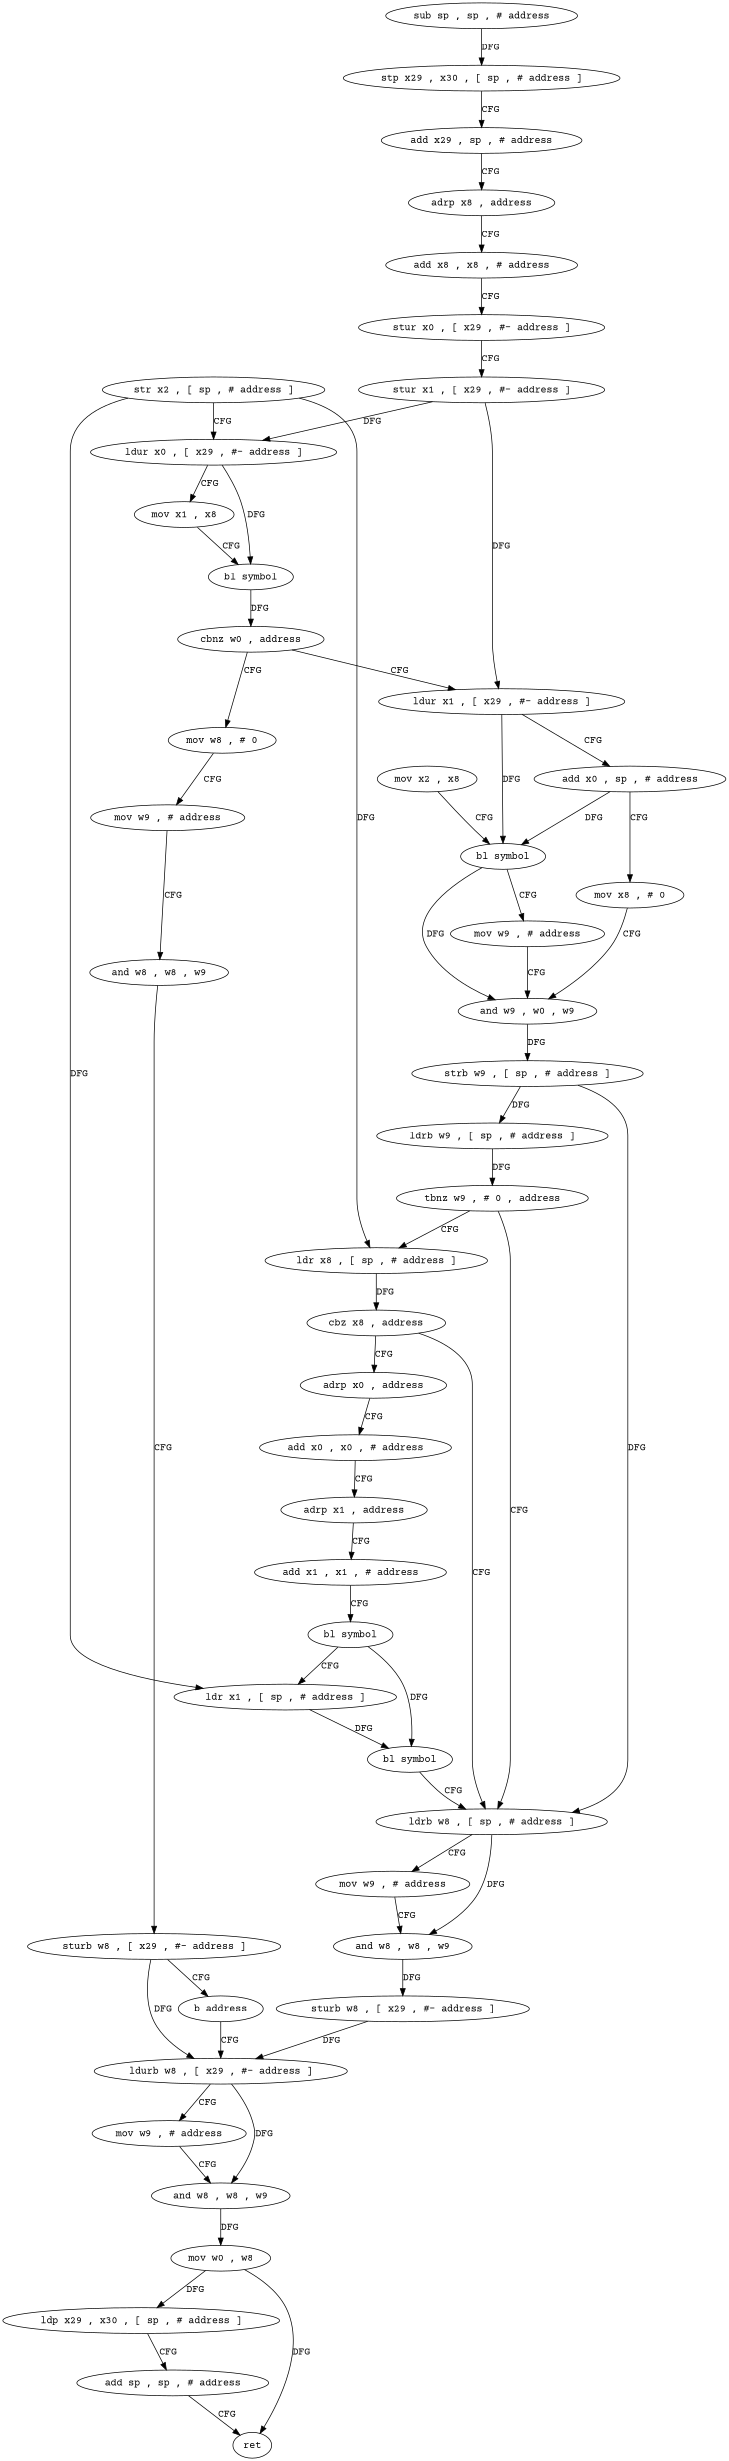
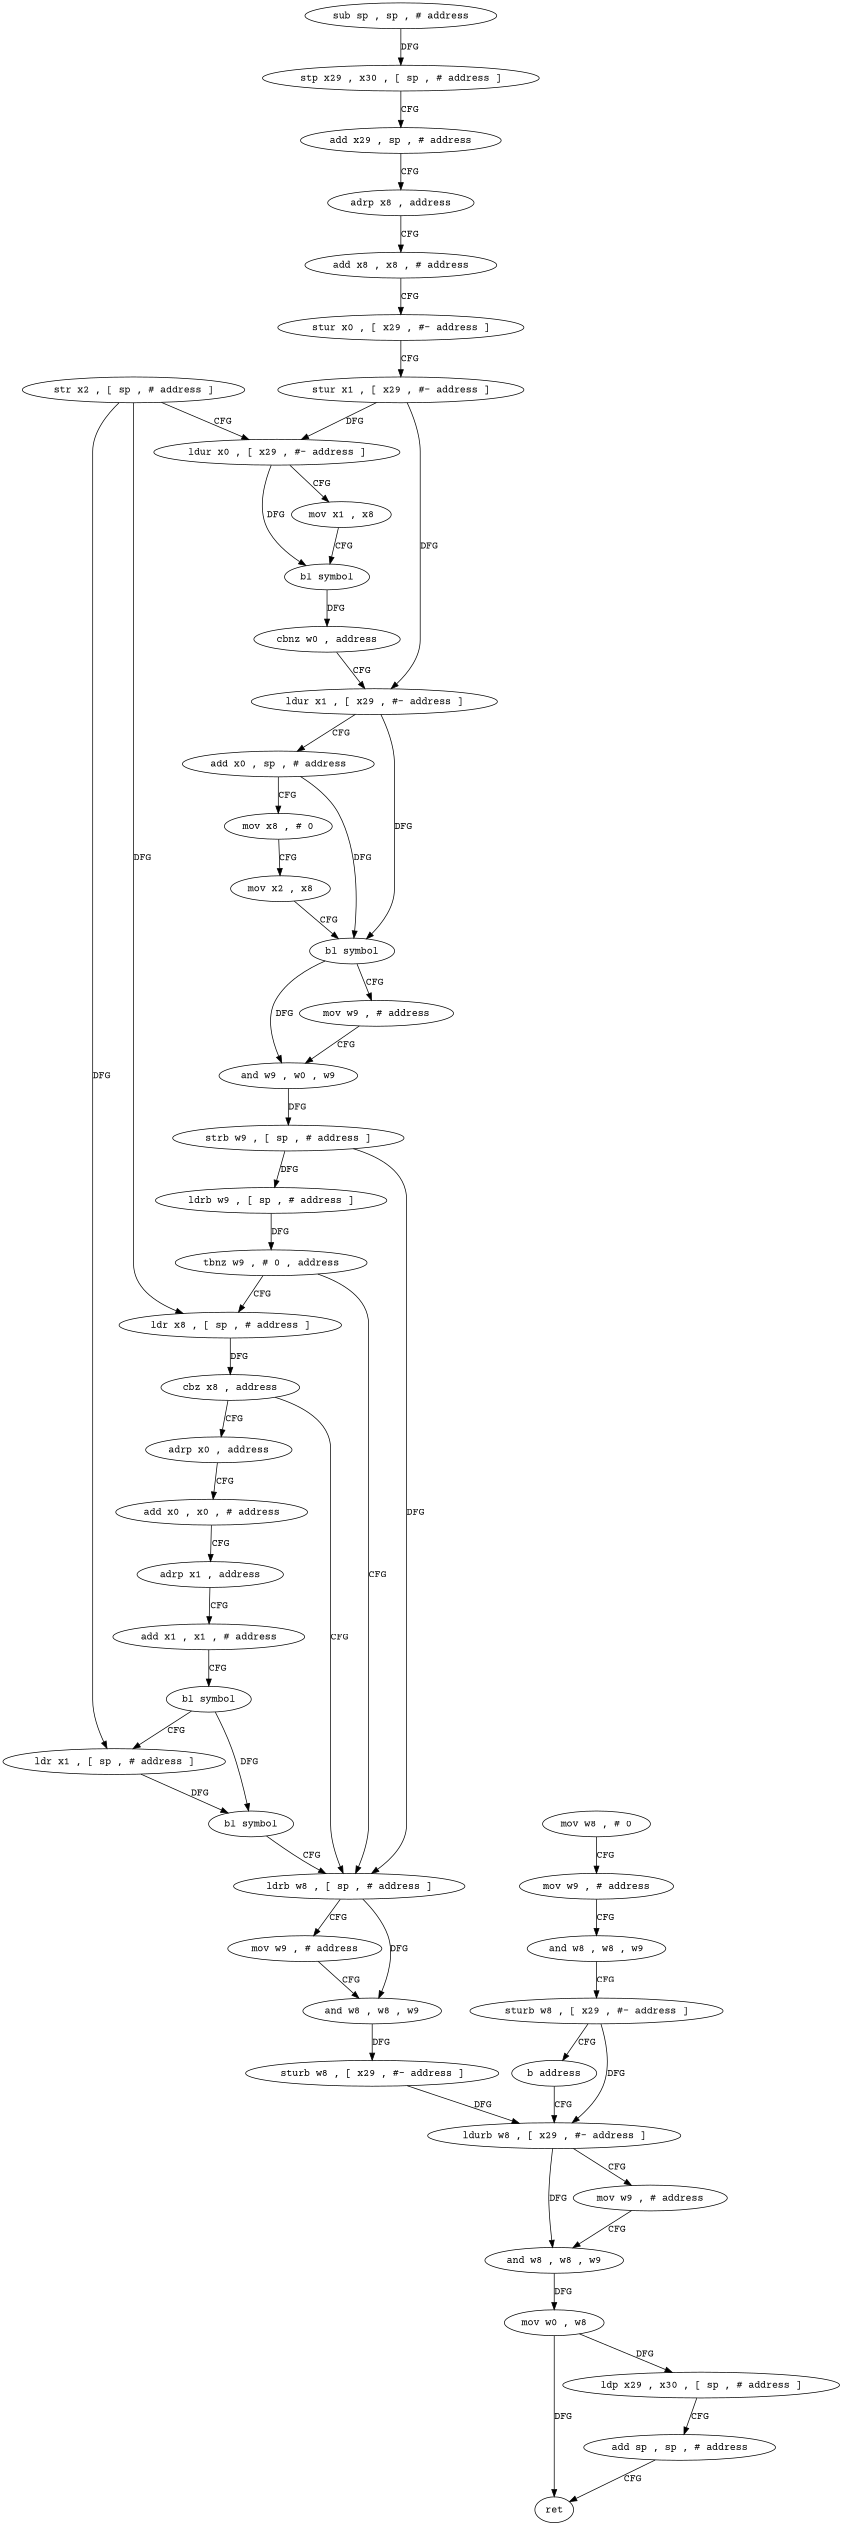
(238, 686) -> none
(600, 959) -> (279, 854)
